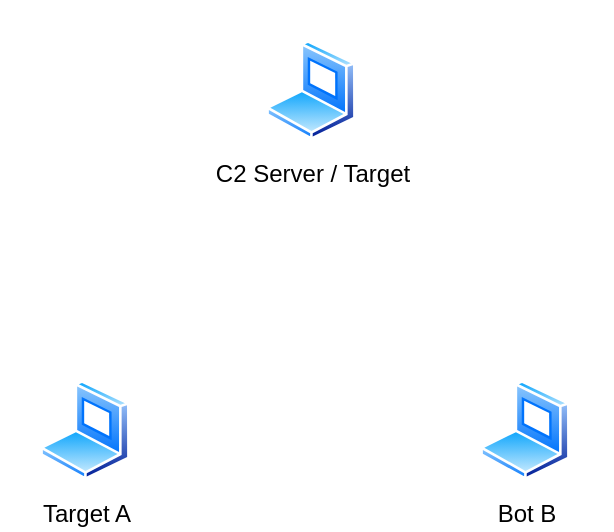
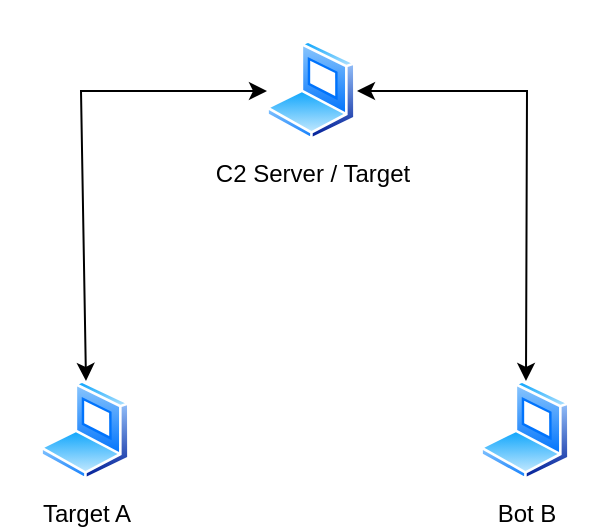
none -> (82, 143)
none -> (527, 151)
